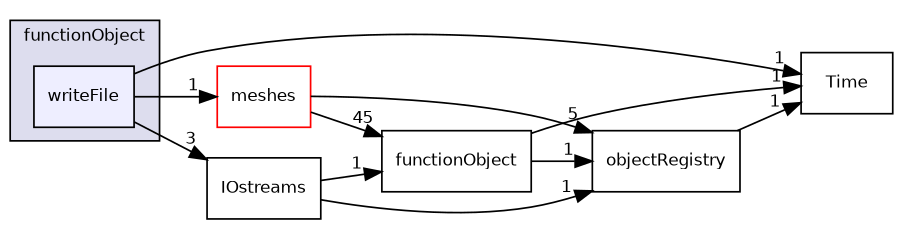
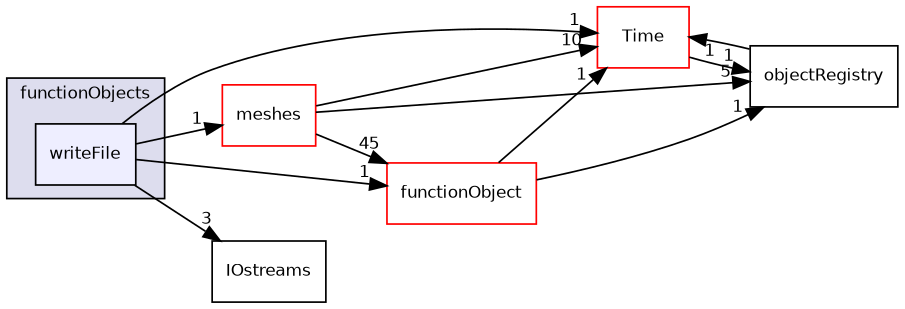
(85, 36) -> (86, 94)
none -> (448, 78)
(847, 83) -> (643, 37)
(457, 161) -> (462, 193)
(343, 177) -> (253, 172)
(449, 213) -> (711, 63)
